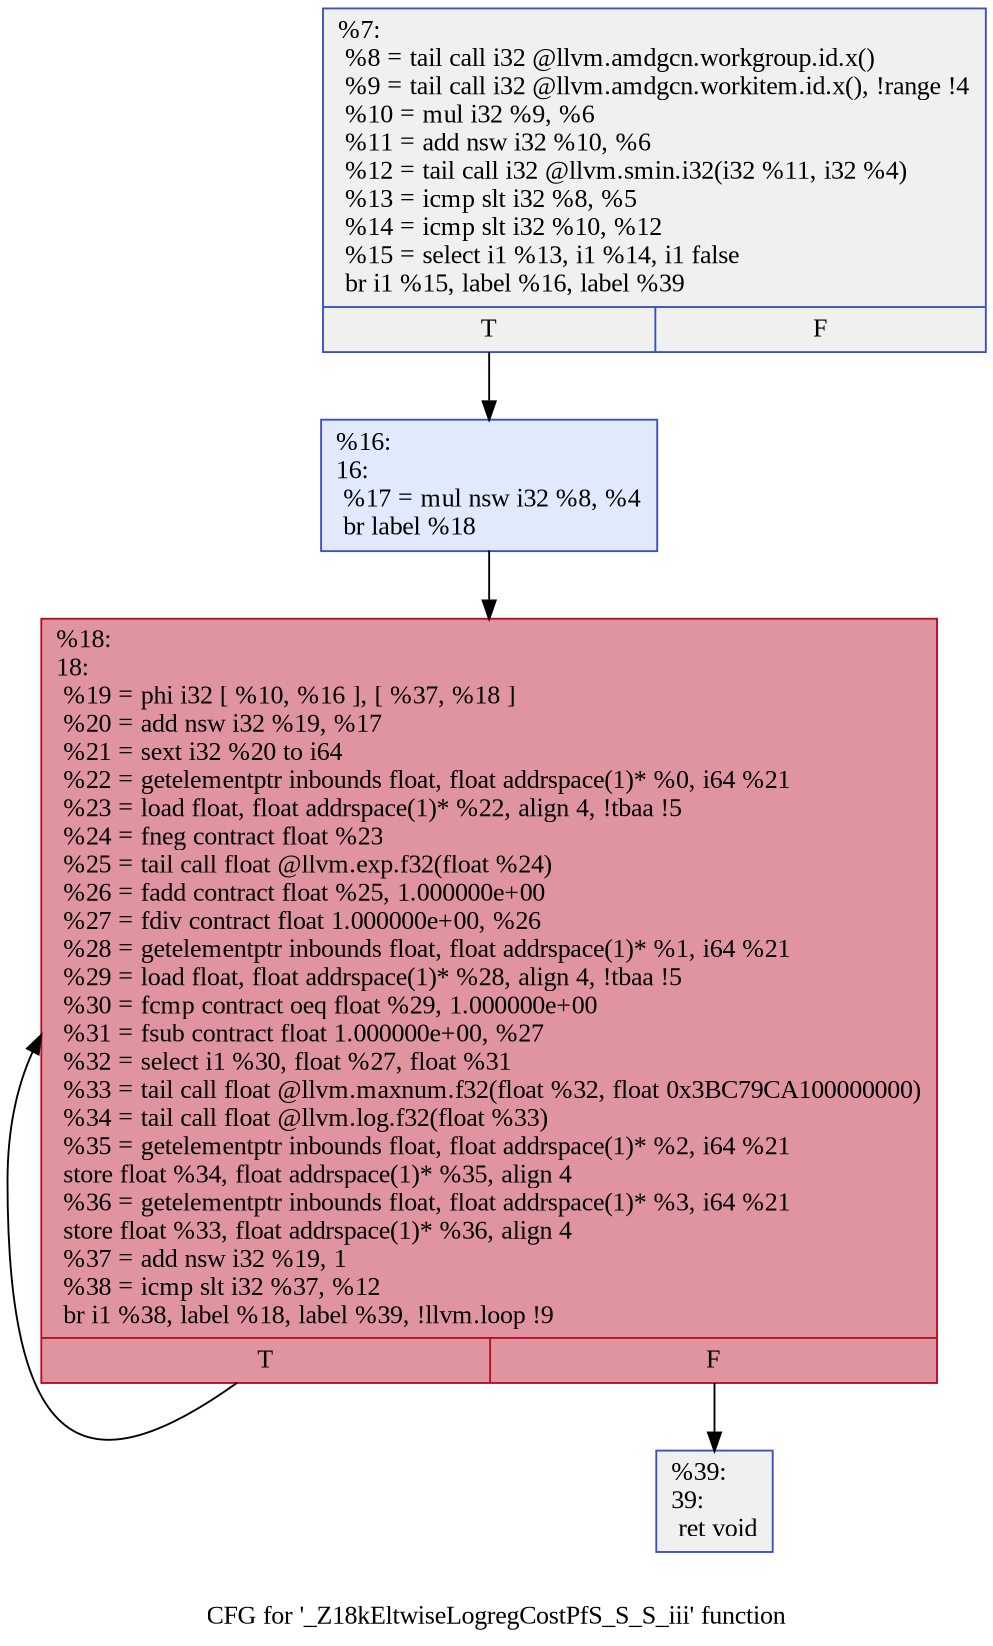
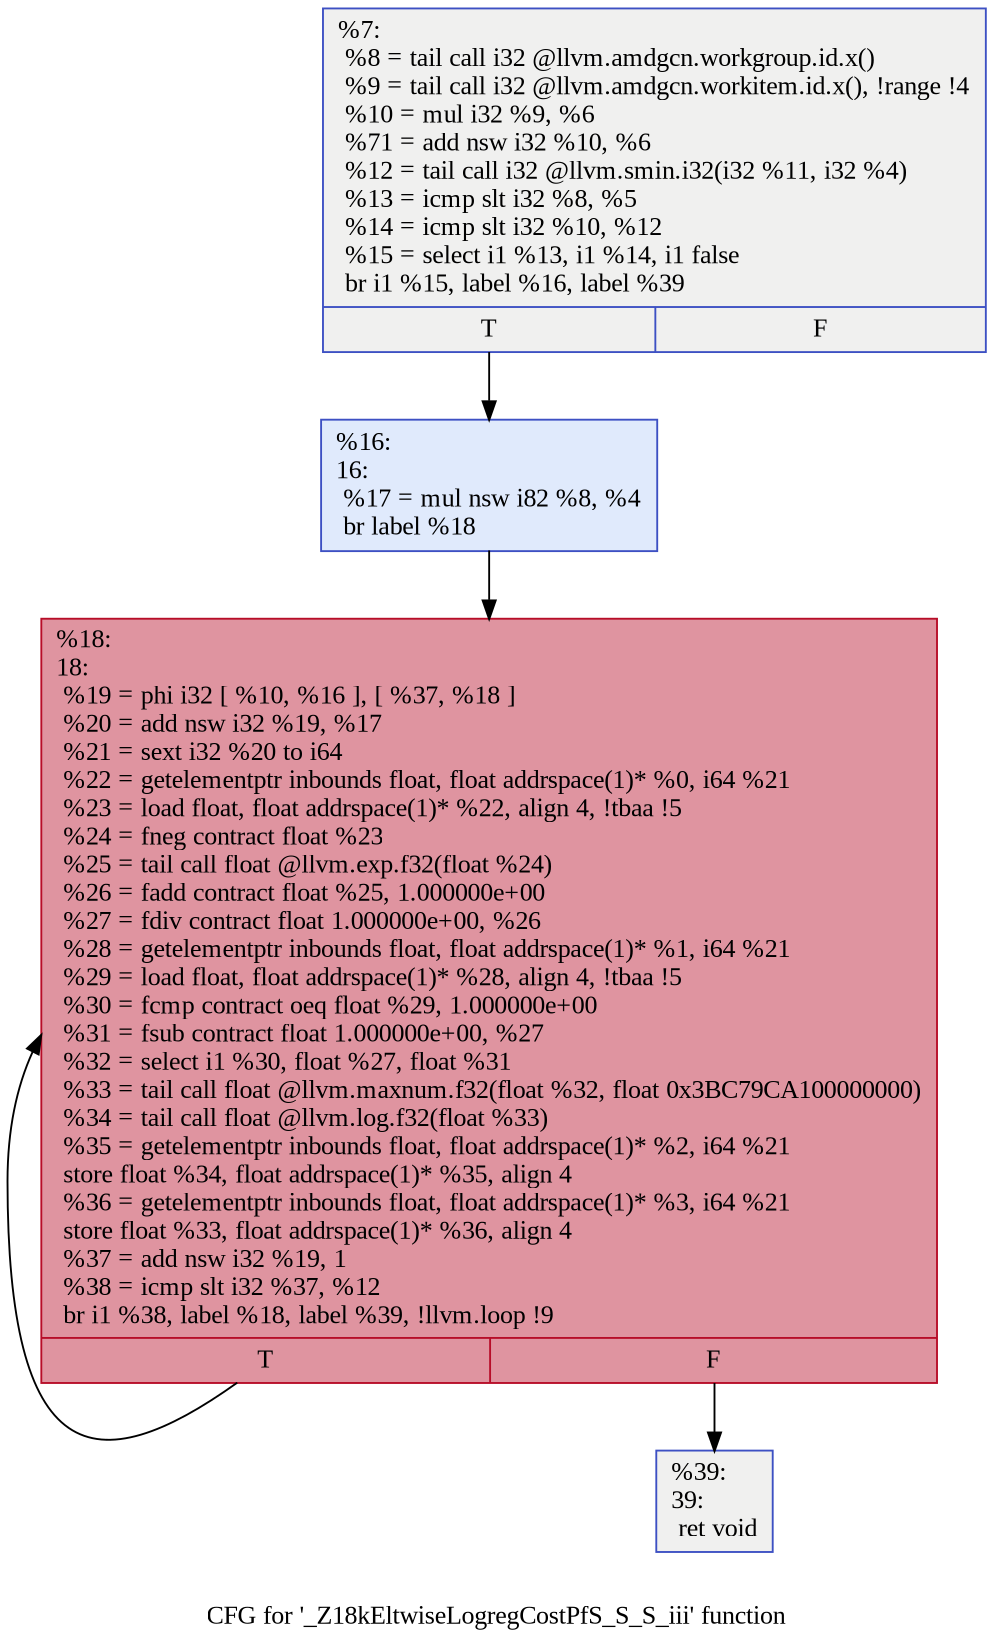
(495, 143) -> (495, 143)
(489, 499) -> (489, 499)
